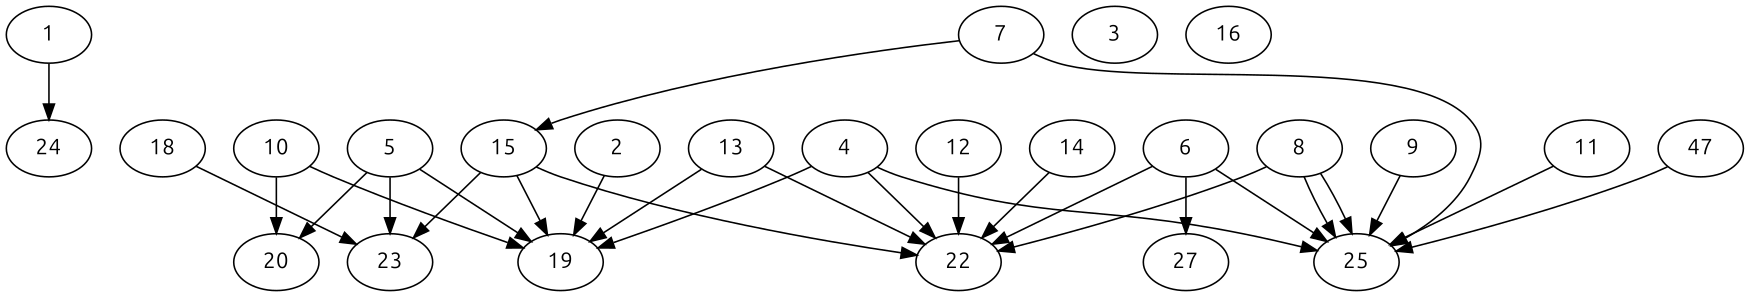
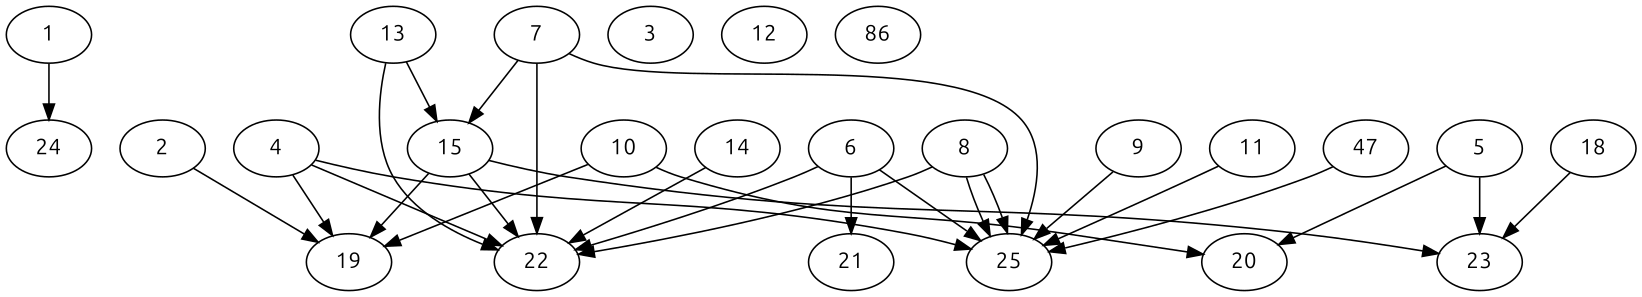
(1229, 35) -> (878, 35)
(662, 195) -> (418, 85)
(469, 201) -> none
(959, 203) -> (537, 140)
(1186, 262) -> (851, 262)
